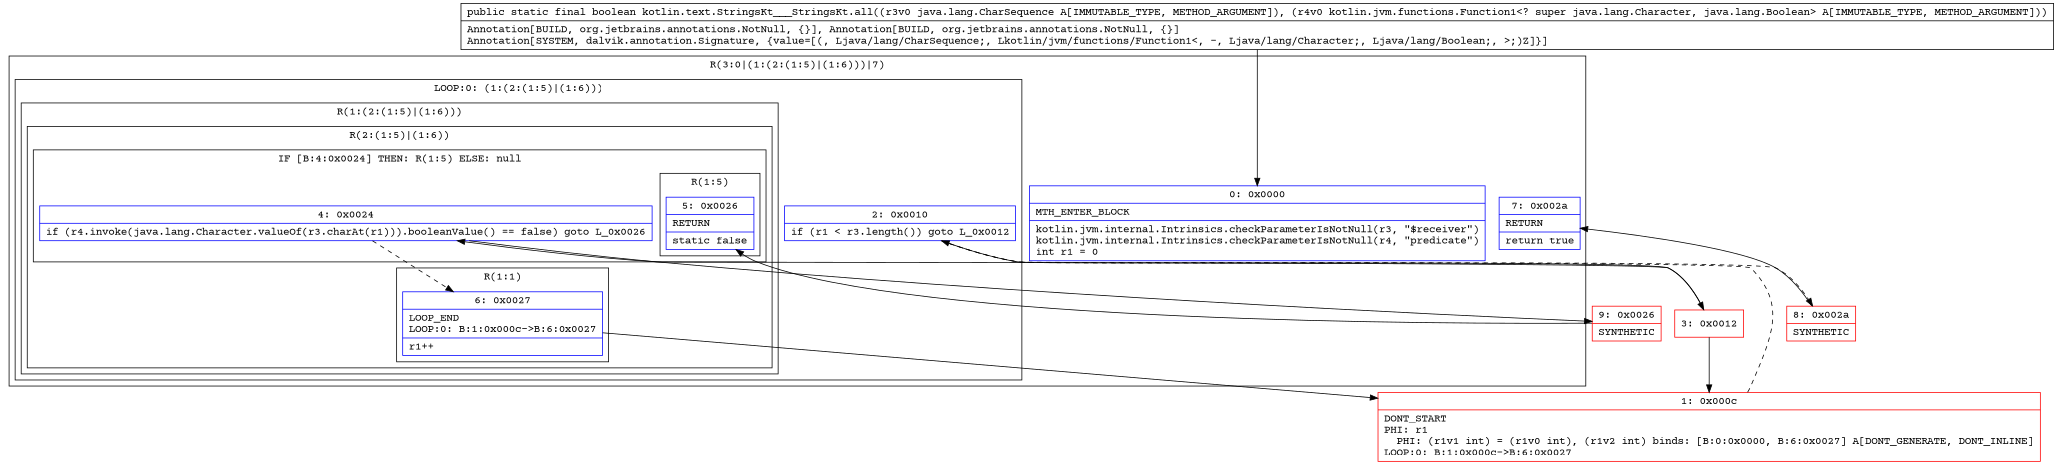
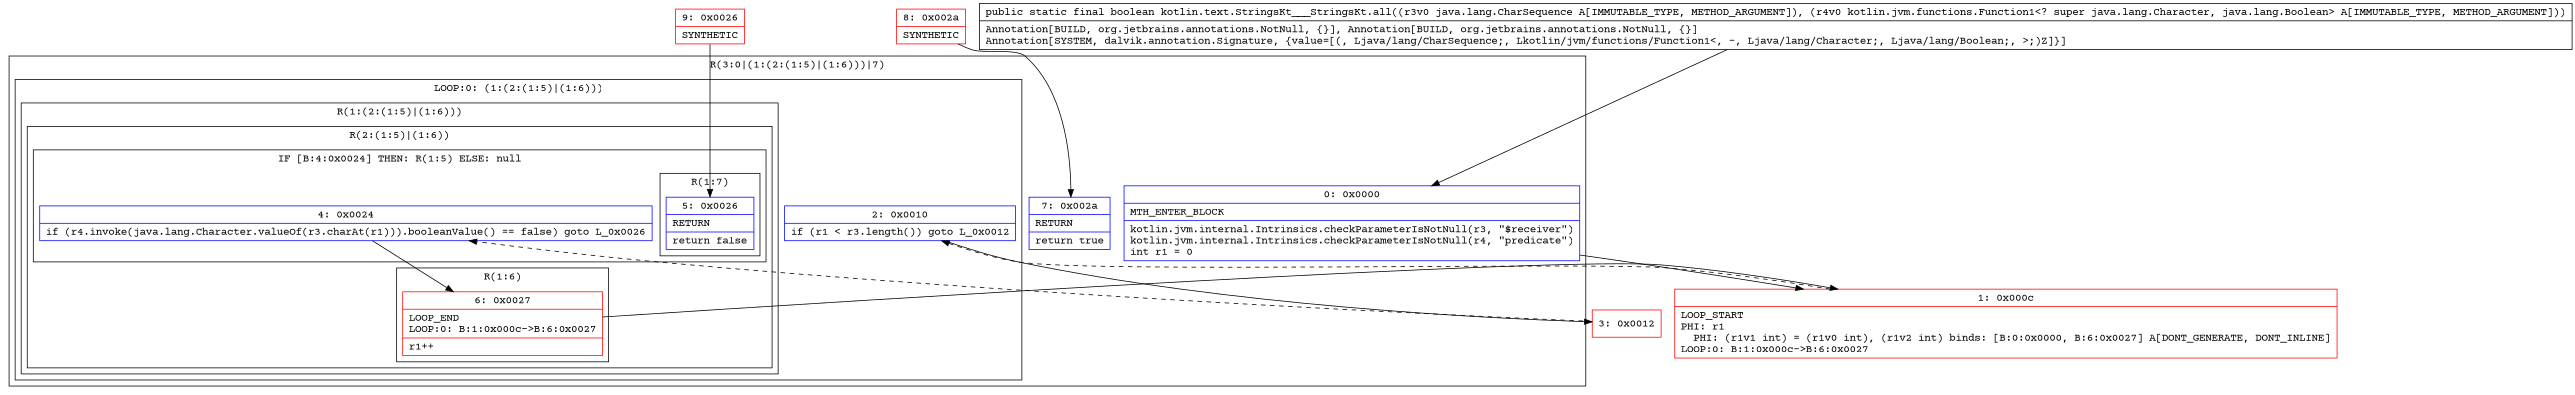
(710, 182) -> (710, 182)
(710, 240) -> (710, 240)
(398, 257) -> (398, 257)
(968, 263) -> (1090, 295)
(1380, 263) -> none
(503, 277) -> (503, 277)
(998, 289) -> none
(503, 324) -> (503, 324)
(1709, 361) -> (1688, 271)
(1415, 418) -> (1712, 315)
